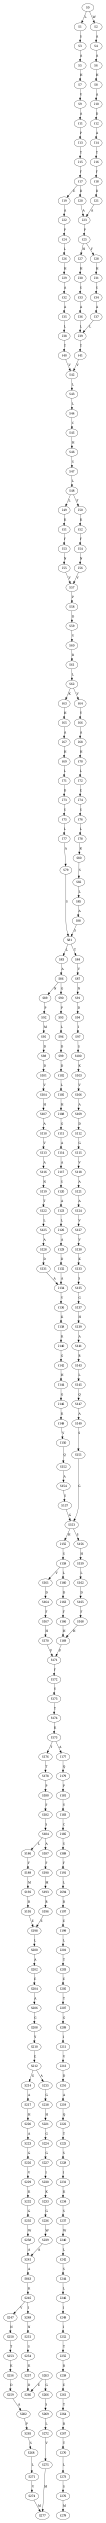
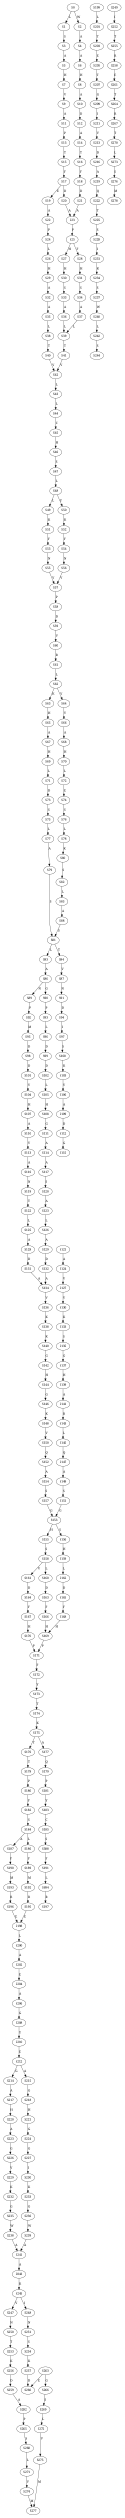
(79, 1172) -> none
(63, 1920) -> none
(63, 2298) -> none
